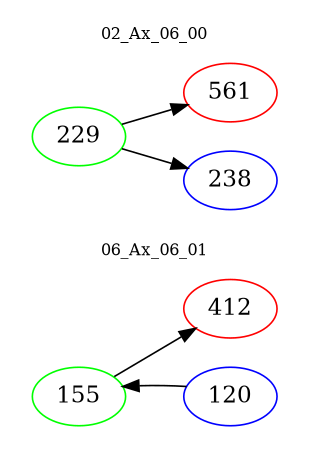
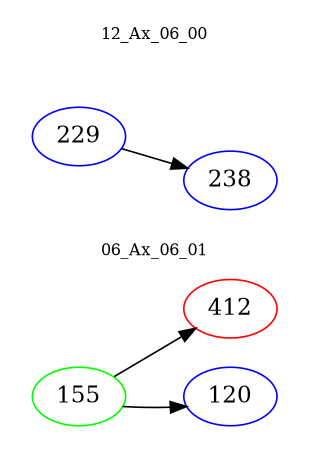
(155, 35) -> (155, 35)
(230, 93) -> none
(79, 136) -> (79, 136)
(163, 386) -> (146, 407)
